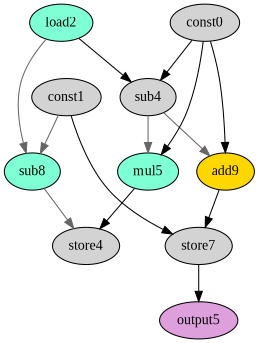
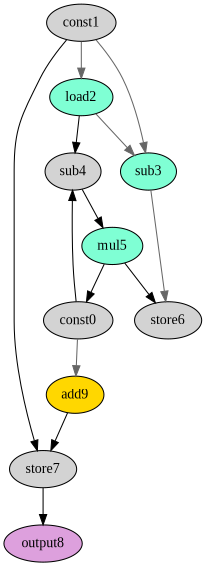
none -> (81, 55)
(221, 91) -> (77, 352)
(192, 96) -> (98, 278)
(148, 129) -> (90, 204)
(185, 133) -> none
(32, 172) -> (148, 172)
(86, 246) -> (168, 320)
(199, 320) -> (43, 544)
